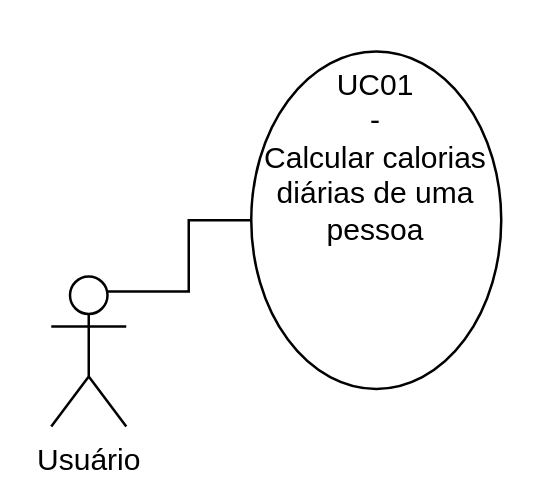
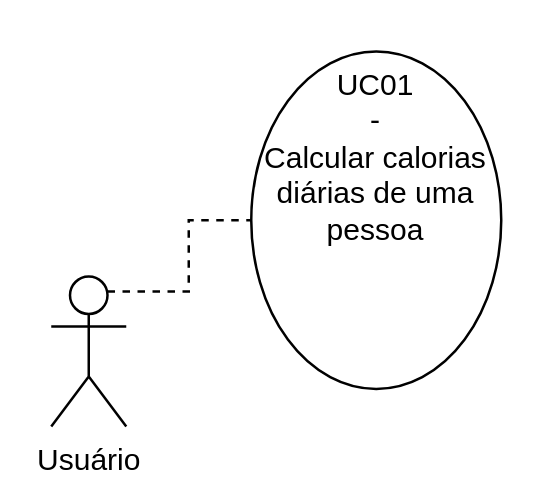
(189, 266) -> (189, 266)
